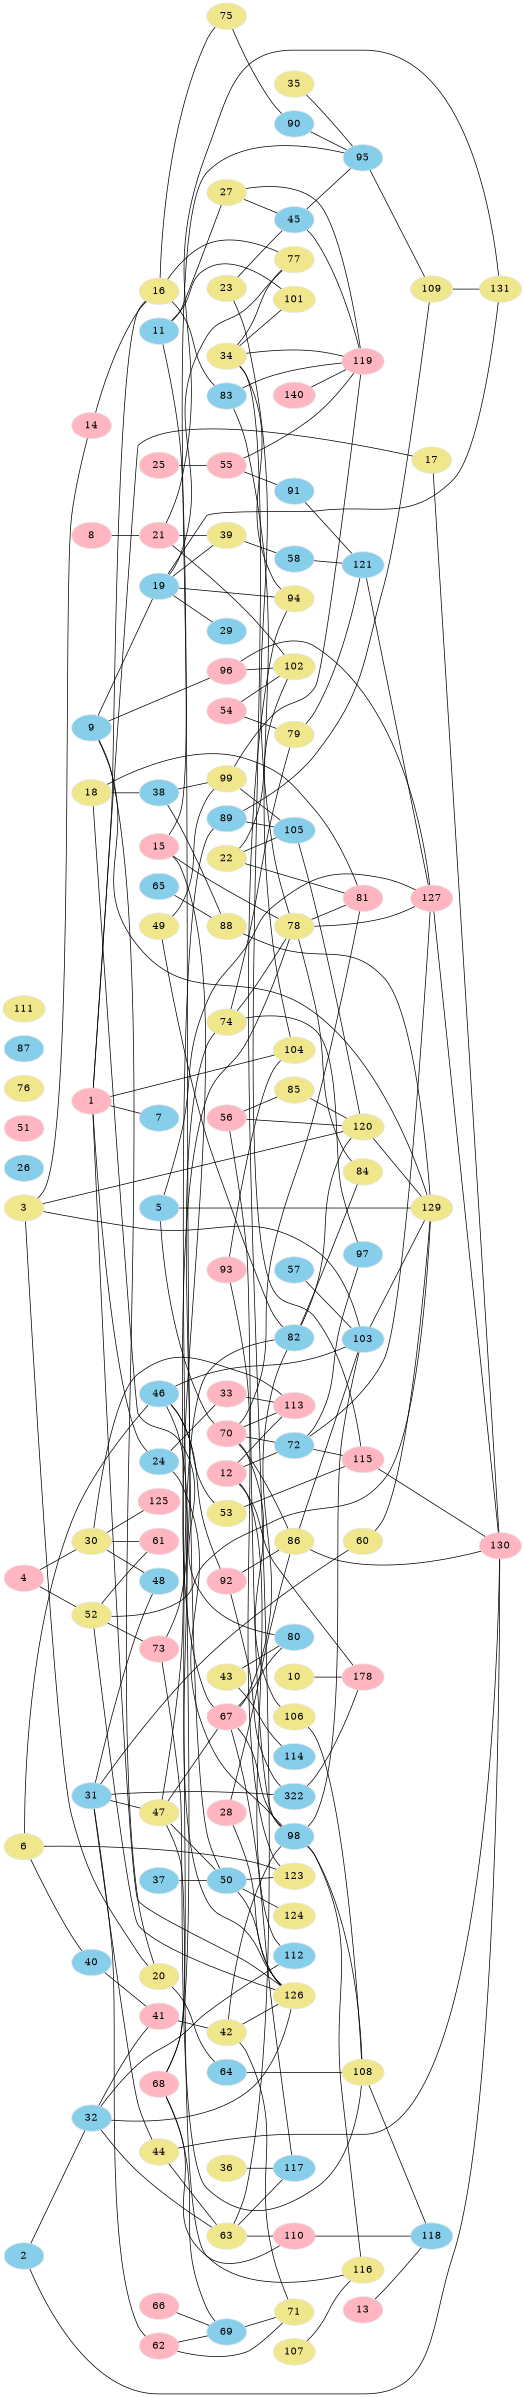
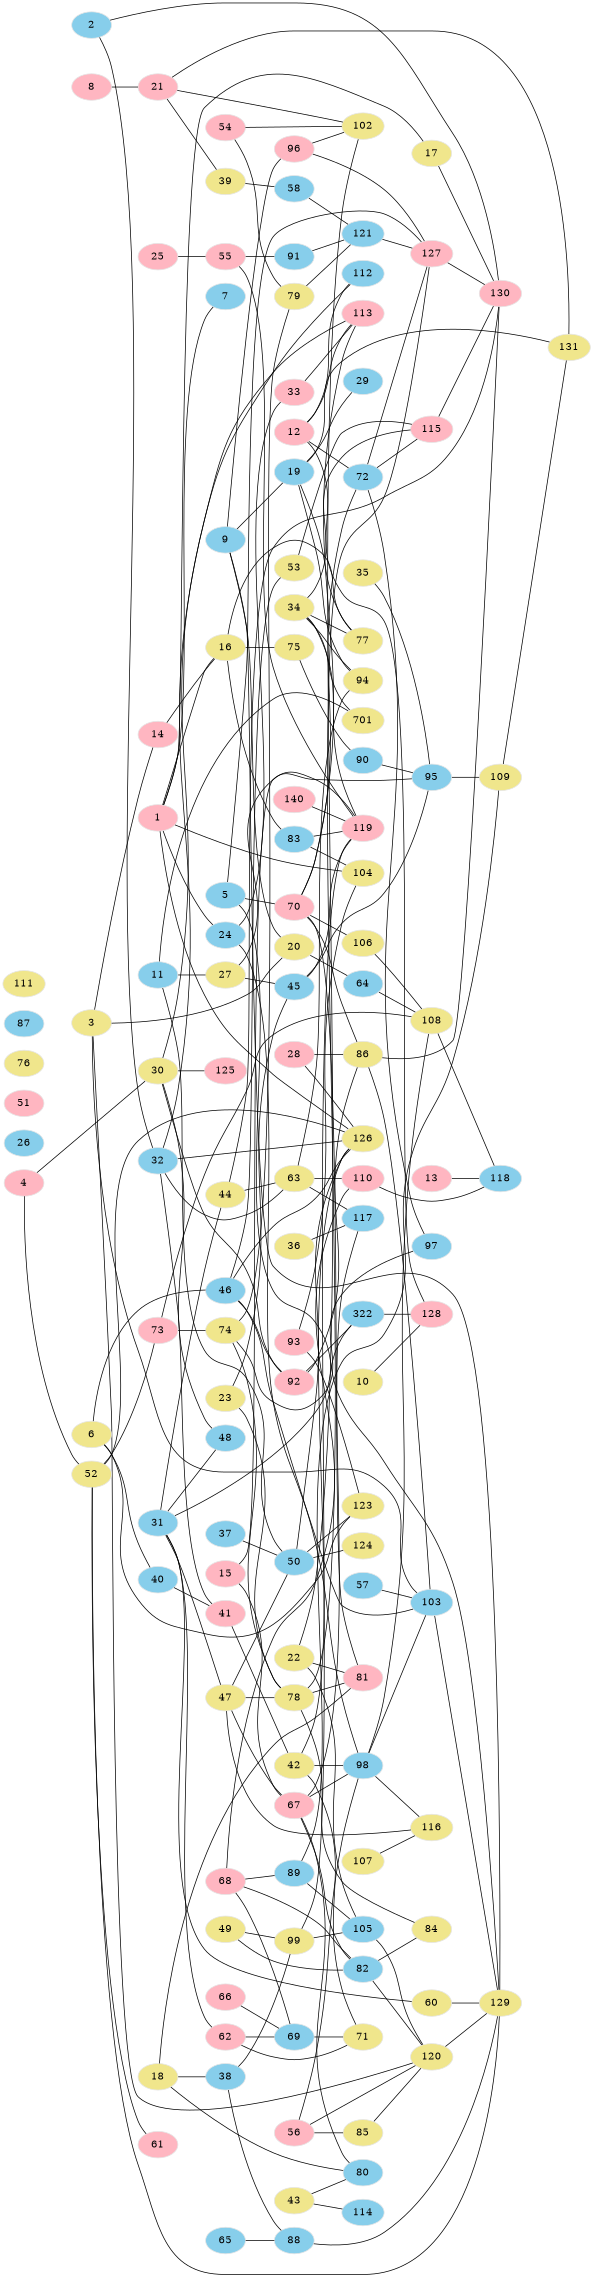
(294, 299) -> (363, 721)
(196, 559) -> none
(225, 889) -> none
(227, 926) -> (294, 2241)
(123, 1541) -> (211, 1226)
(363, 1677) -> (432, 1314)
